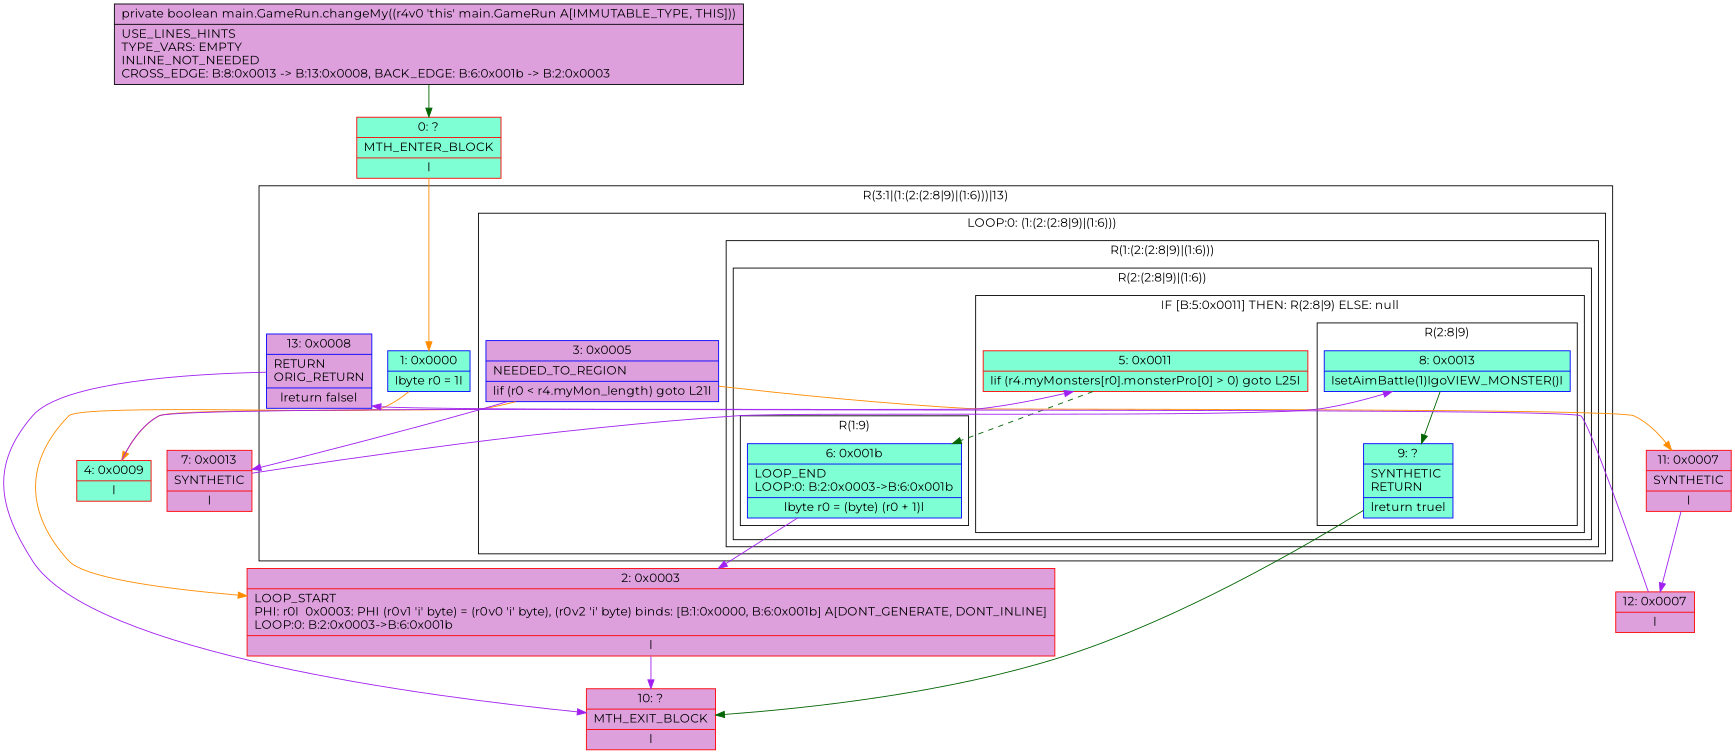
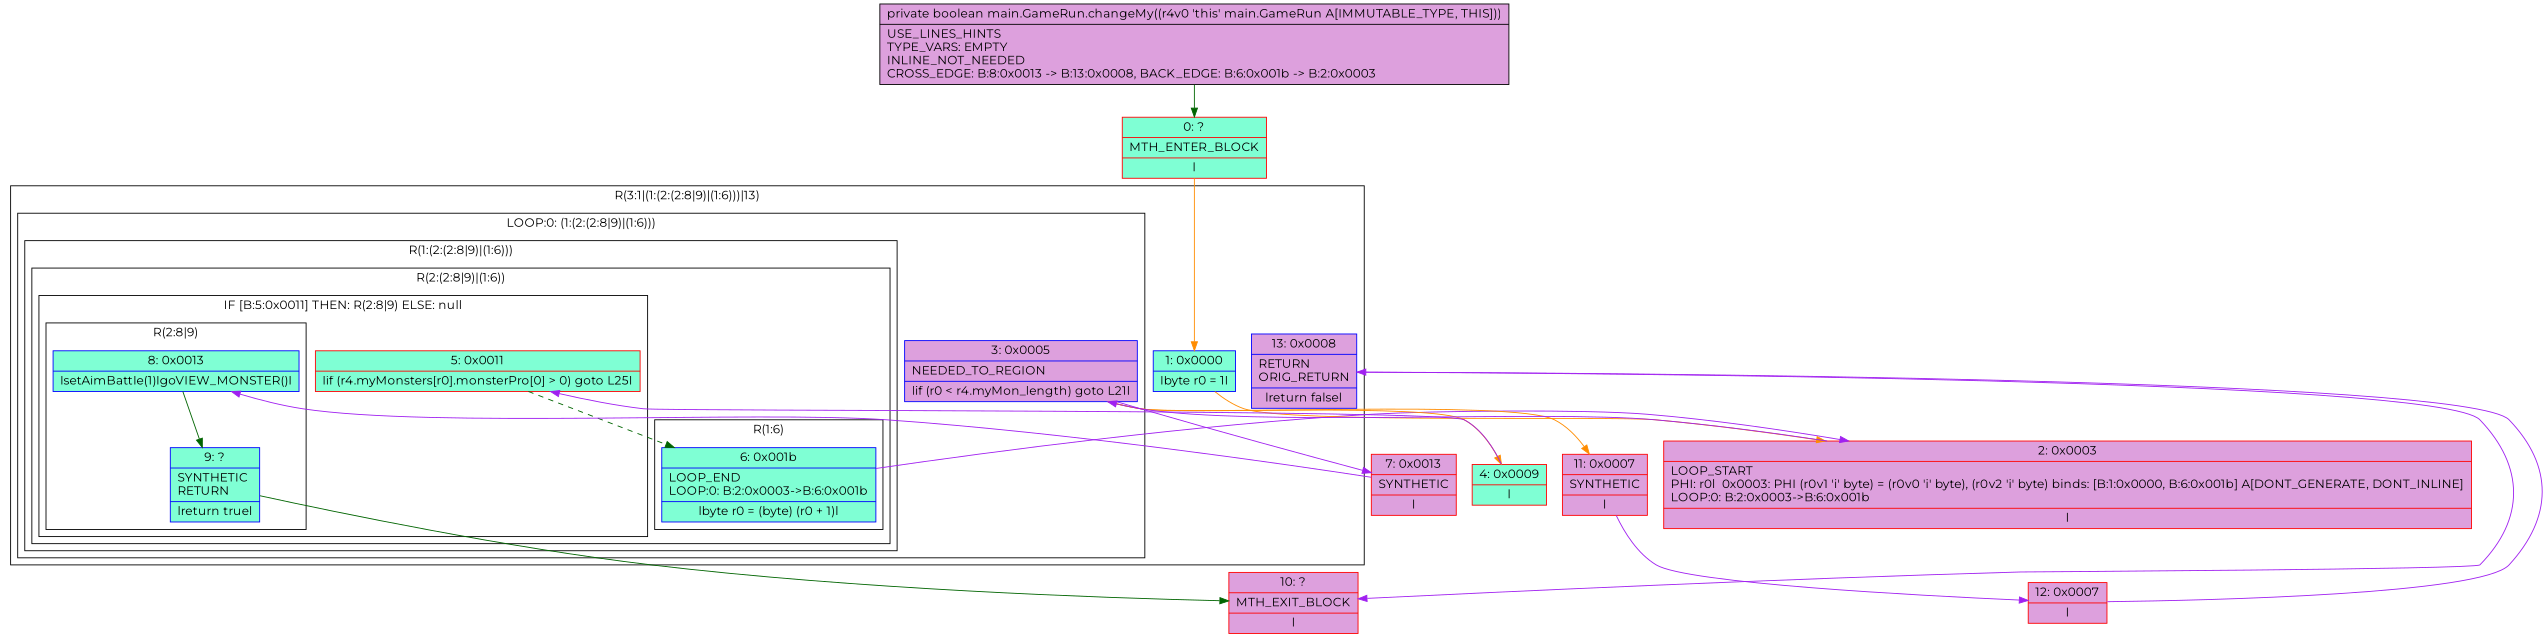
(854, 426) -> (769, 430)
(651, 668) -> (1472, 417)
